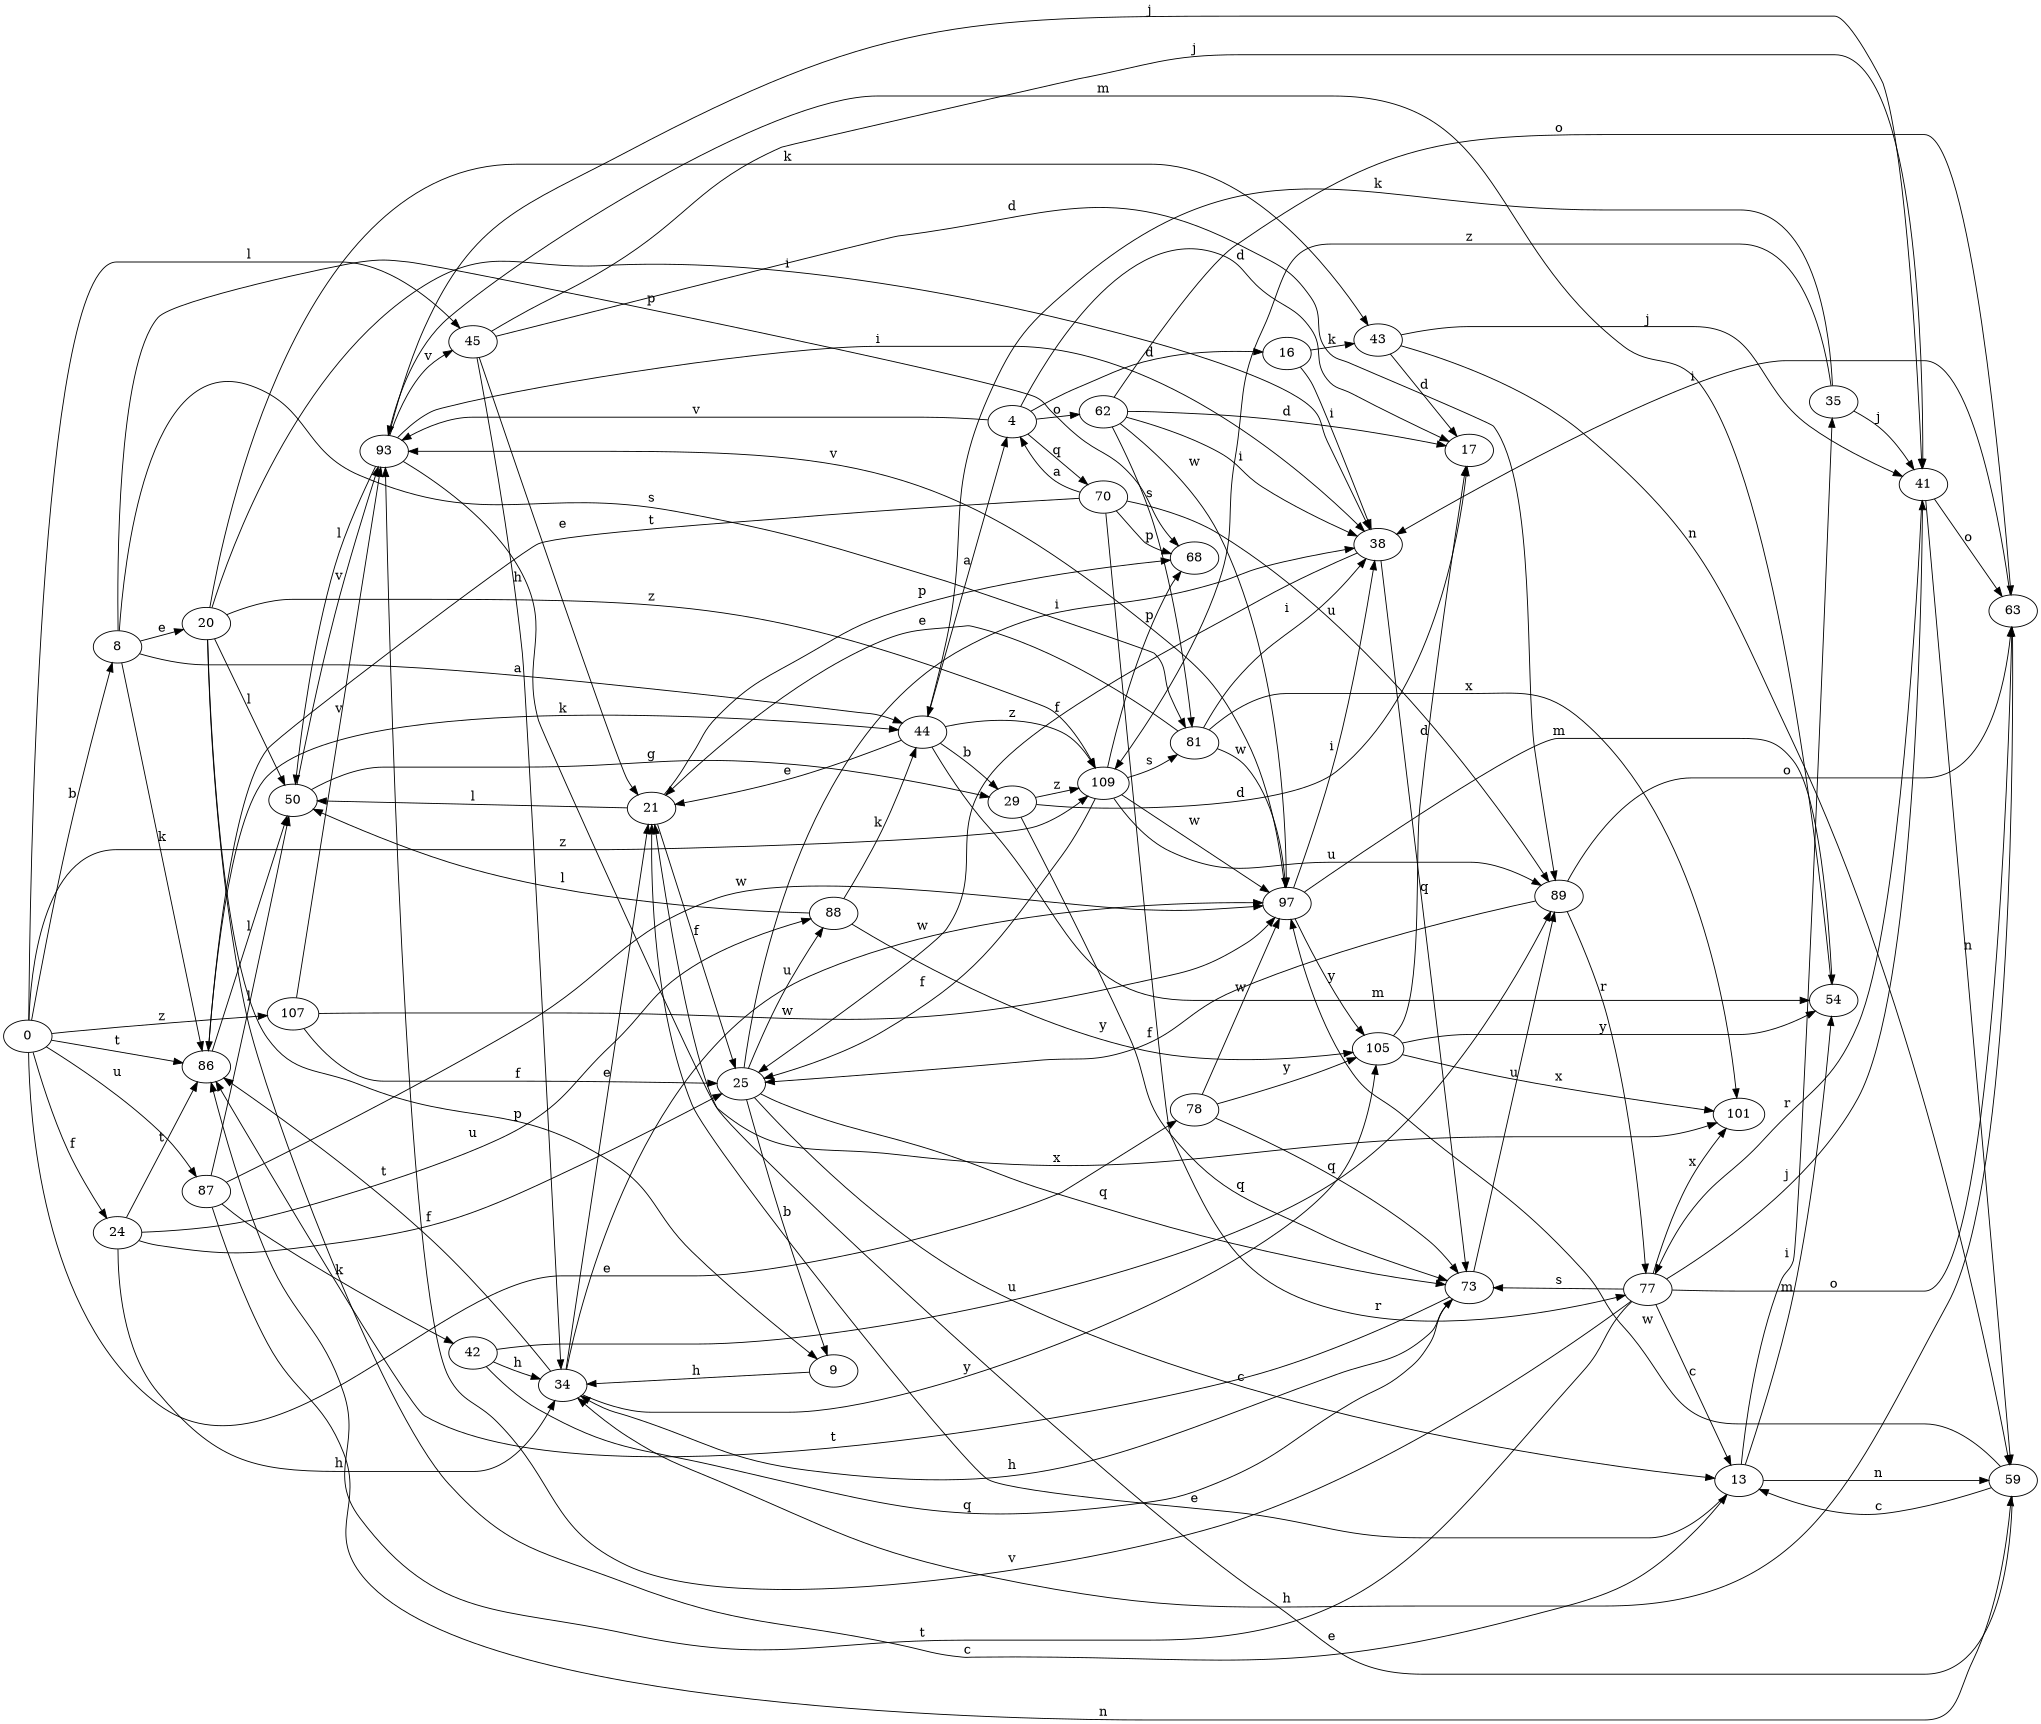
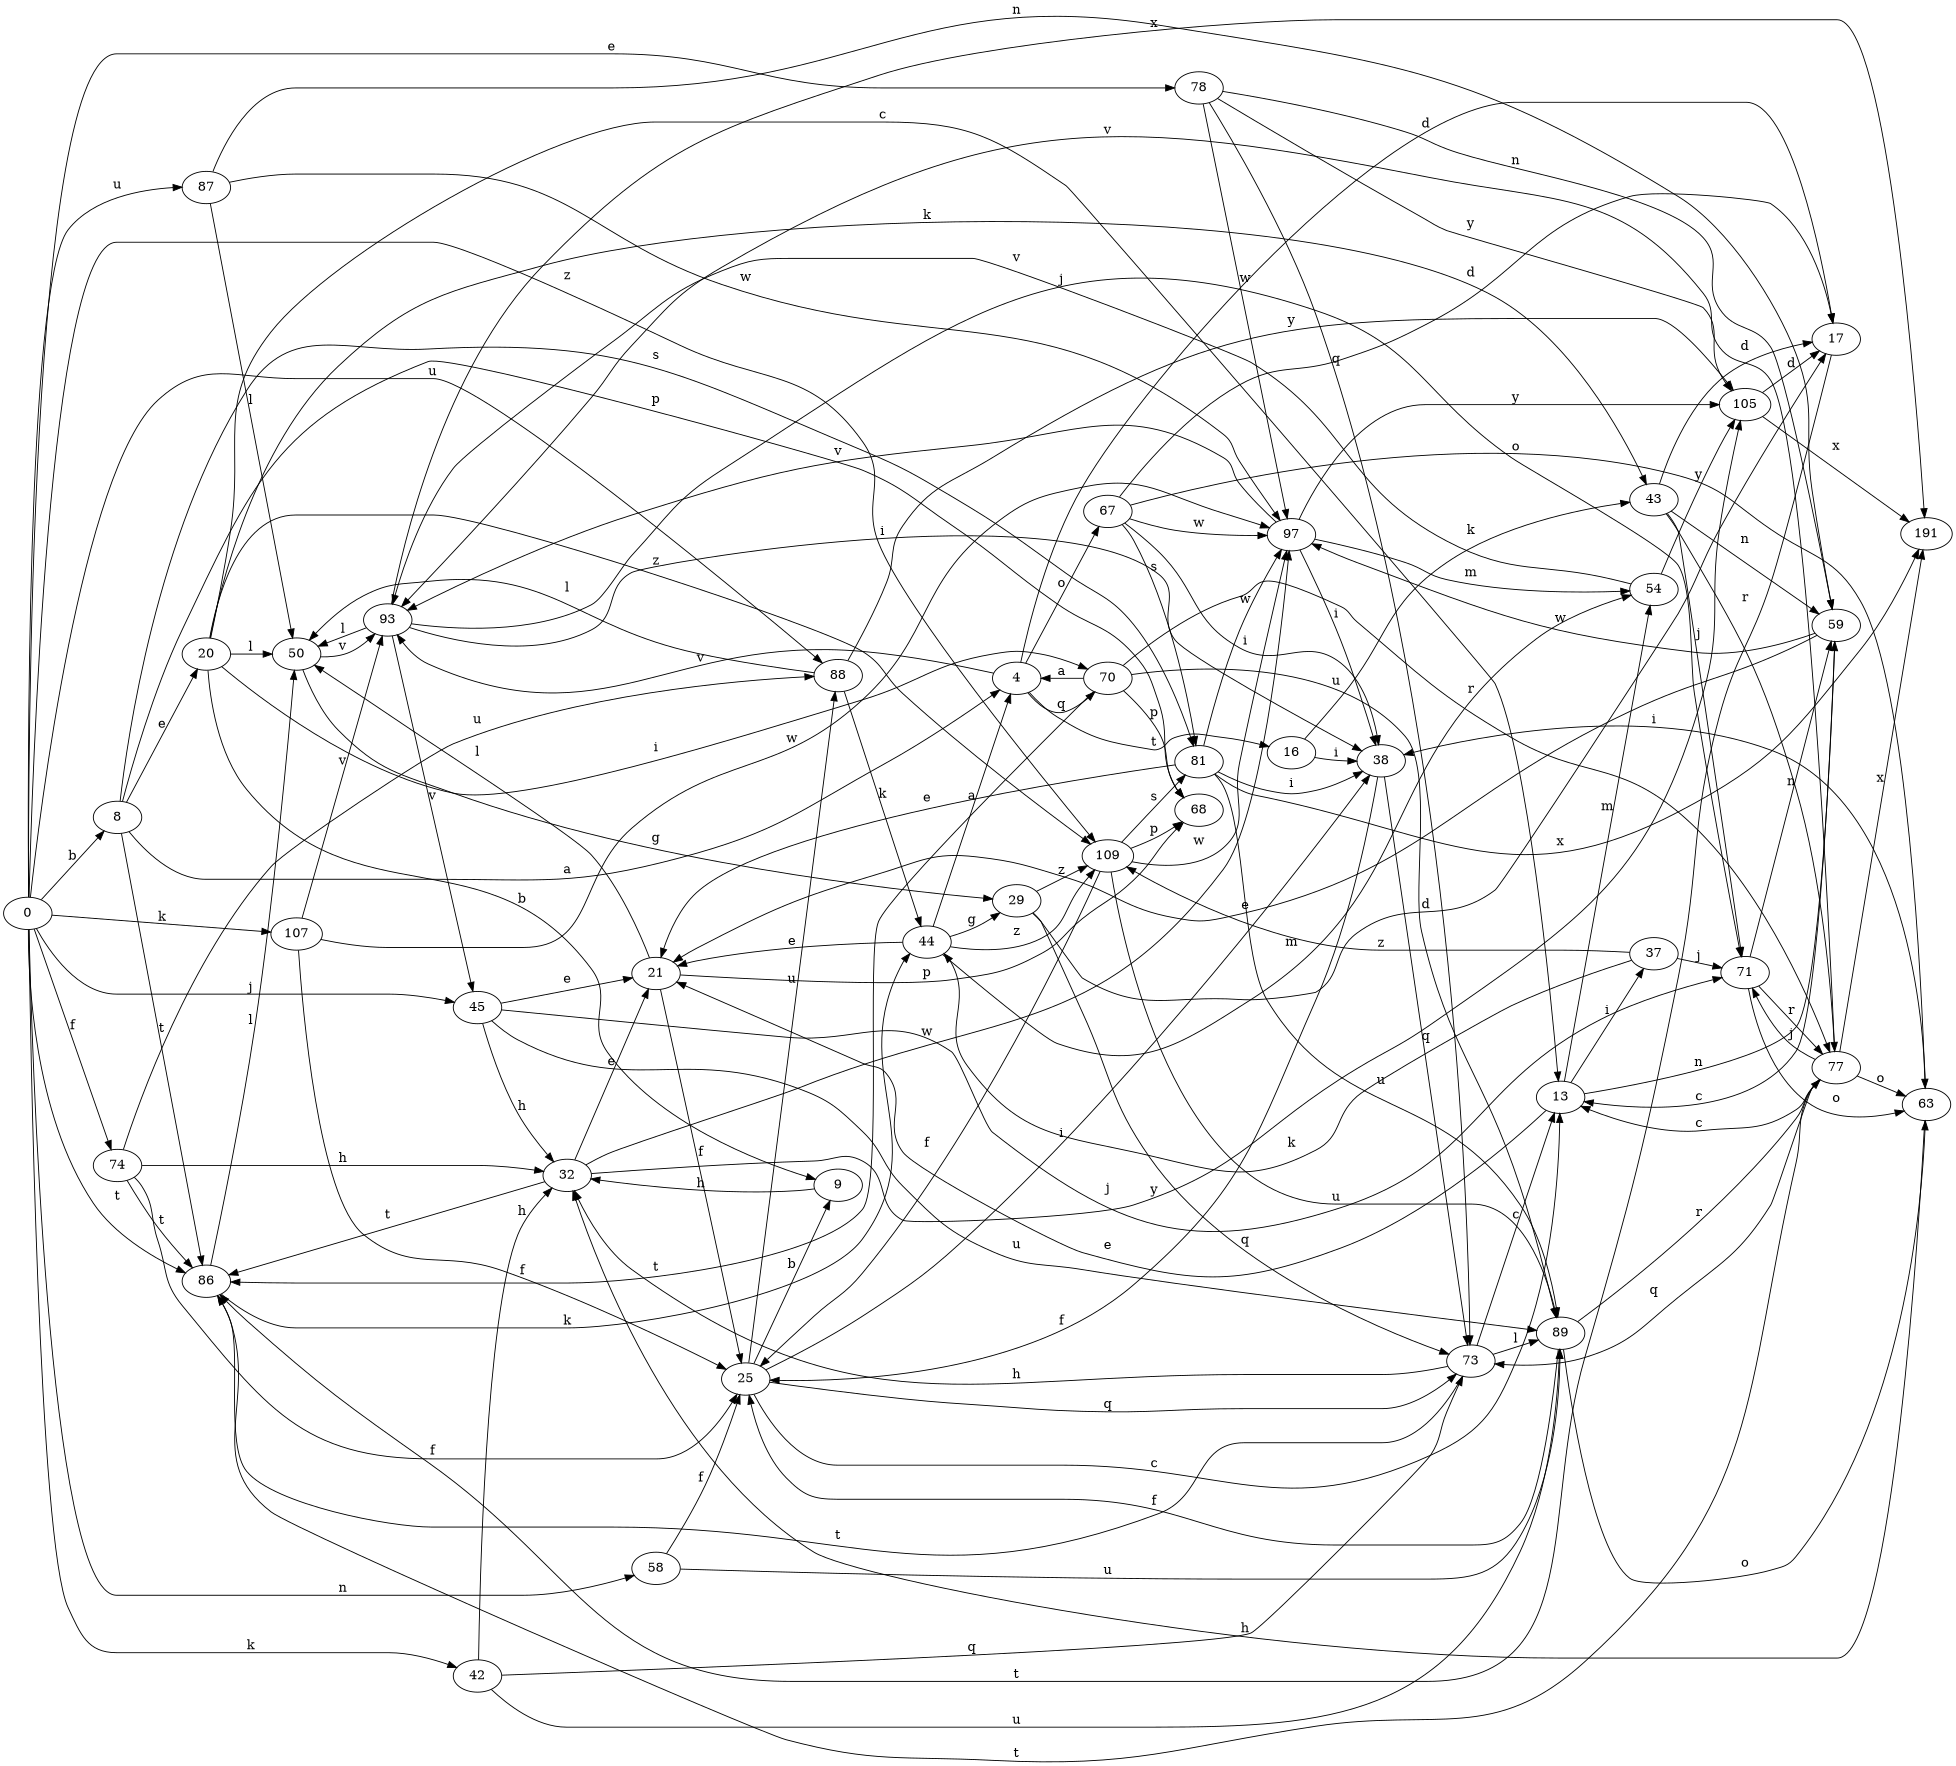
(1103, 89) -> (1017, 258)
(1012, 207) -> (1017, 1245)
none -> (1659, 210)
(249, 255) -> (251, 987)
(743, 268) -> (641, 764)
(1150, 353) -> (1154, 742)
none -> (270, 378)
(1834, 402) -> (1654, 954)
(1103, 412) -> (1108, 511)
(1923, 484) -> (1745, 973)
(517, 676) -> (574, 878)
none -> (1776, 725)
(967, 753) -> (972, 920)
(162, 838) -> (162, 1029)
(162, 1017) -> (162, 917)
(1596, 1034) -> (1694, 500)
none -> (1338, 1074)
(1514, 1074) -> (1516, 1339)
(1739, 1114) -> (1927, 534)
(518, 1115) -> (522, 899)
(118, 1233) -> (118, 1165)
none -> (1514, 1234)
(320, 1269) -> (48, 1471)
(1559, 1281) -> (1654, 1291)
(563, 1385) -> (567, 1175)
none -> (656, 1568)
none -> (1478, 1674)
